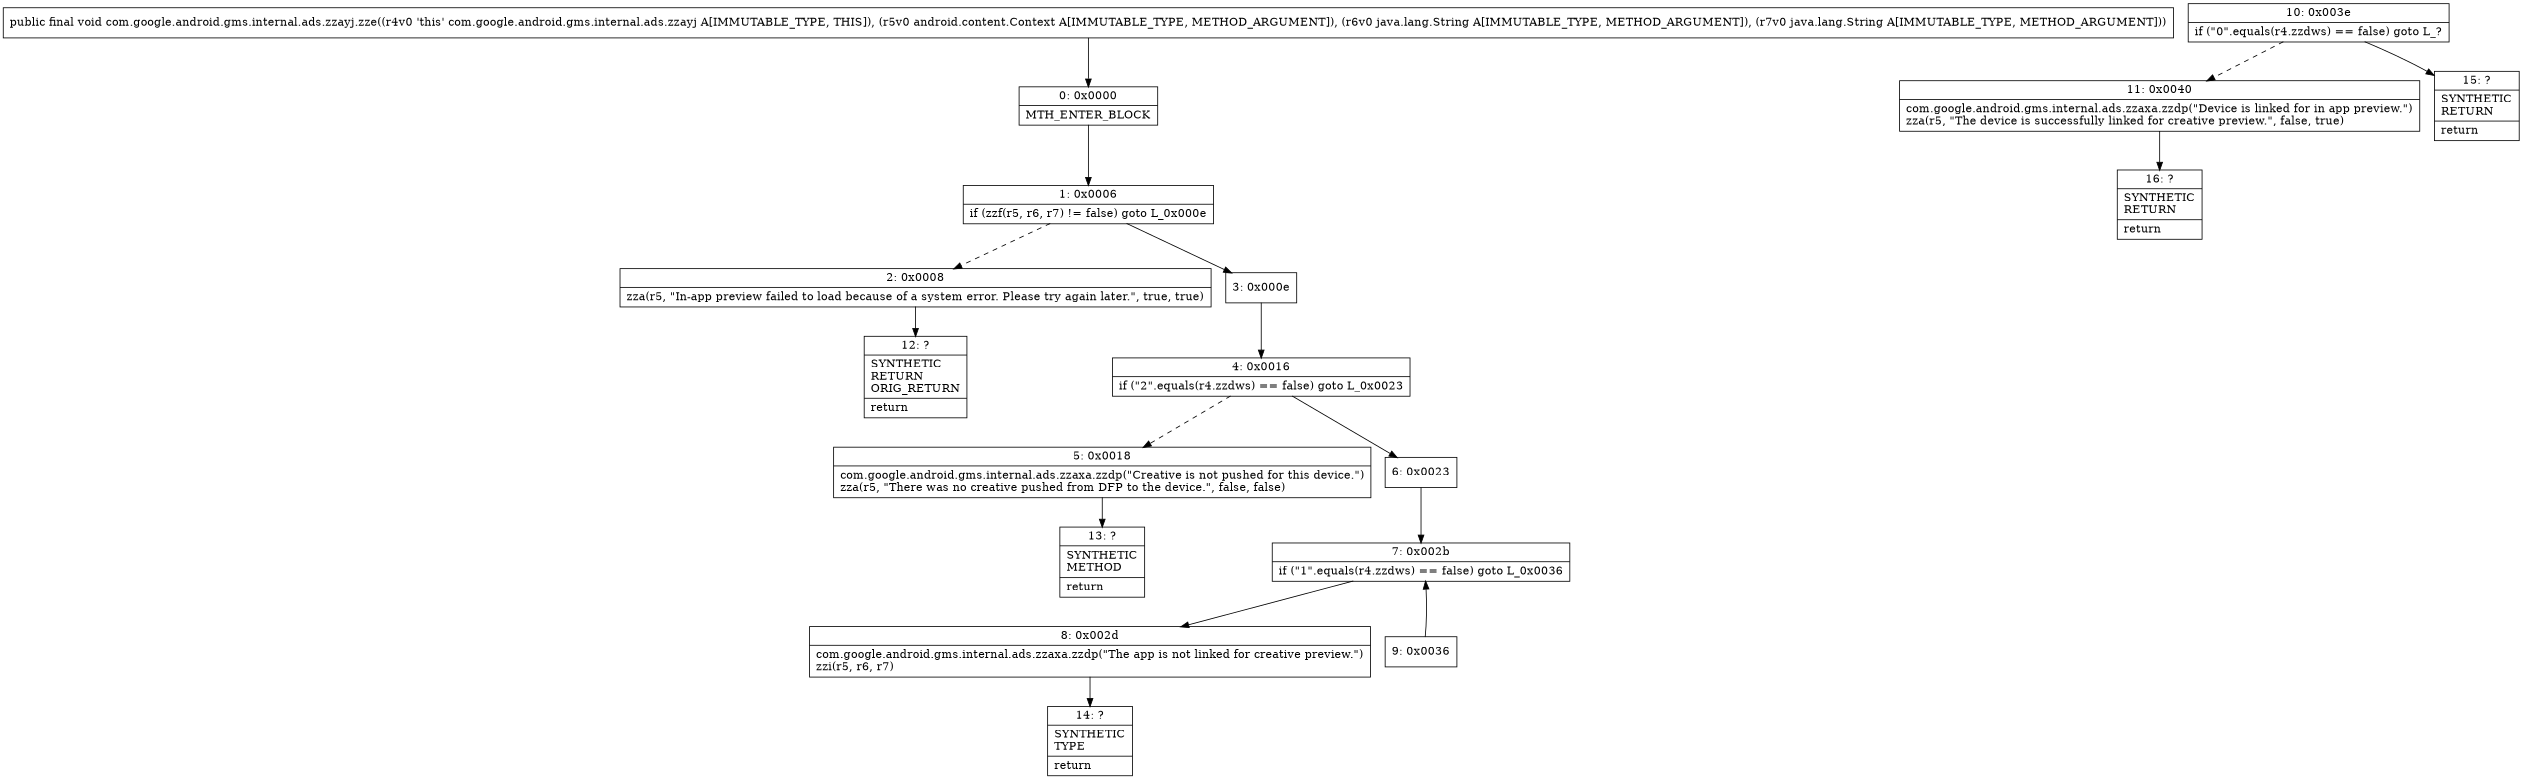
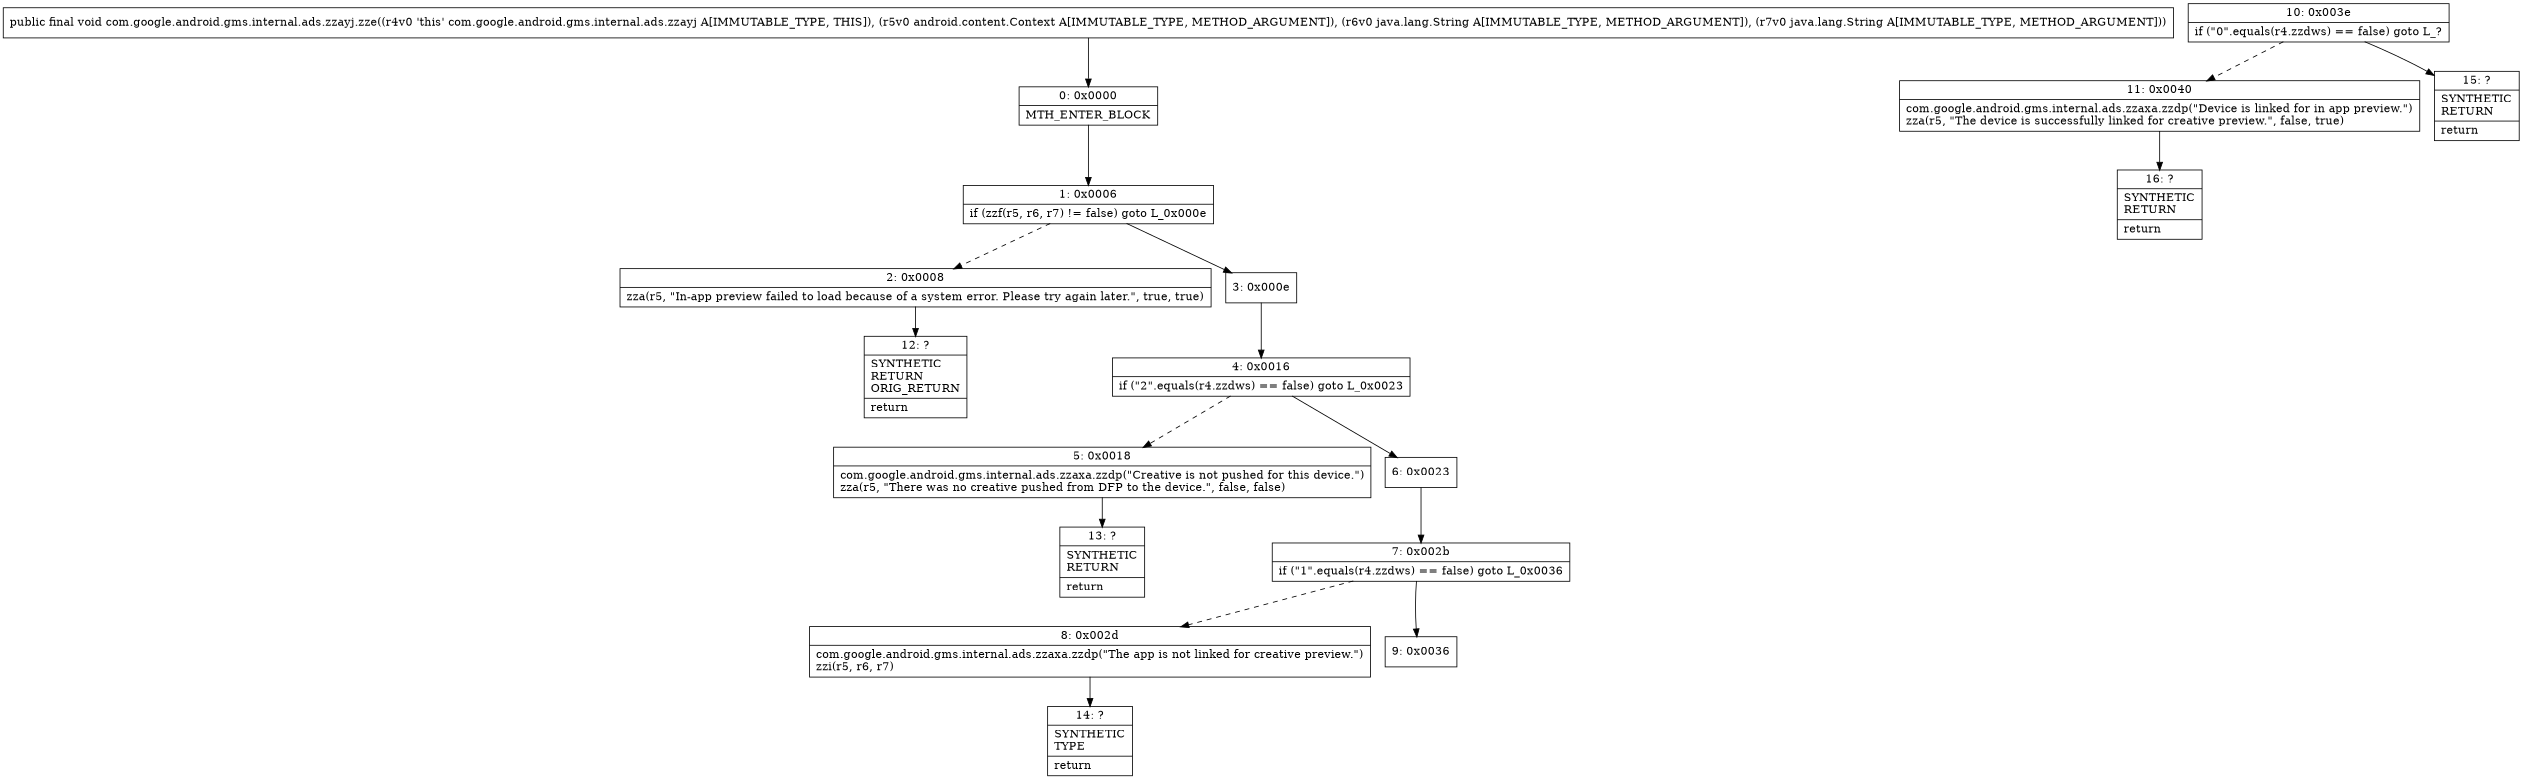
(1095, 567) -> (1093, 567)
(1271, 603) -> (1271, 603)
(1426, 613) -> (1416, 605)
